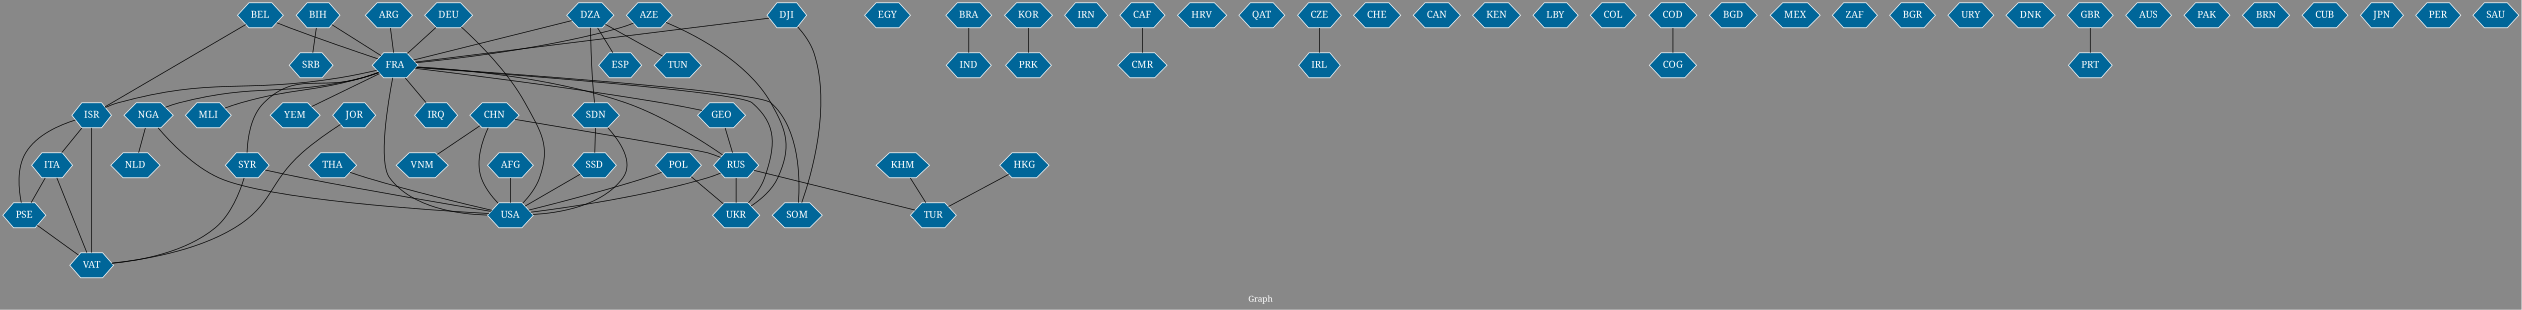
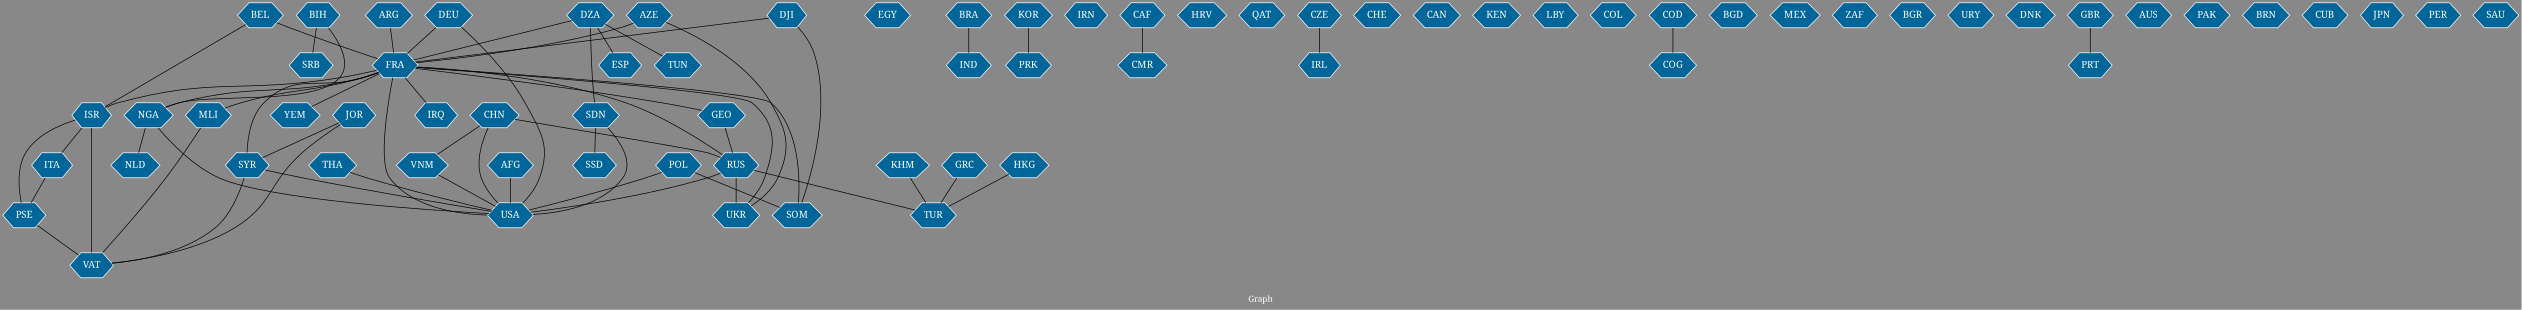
(356, 40) -> (241, 98)
none -> (301, 140)
none -> (965, 165)
(553, 190) -> (467, 191)
(707, 190) -> (742, 192)
(72, 215) -> (154, 192)
